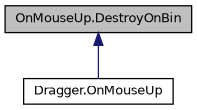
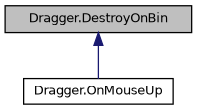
(98, 19) -> (98, 19)
